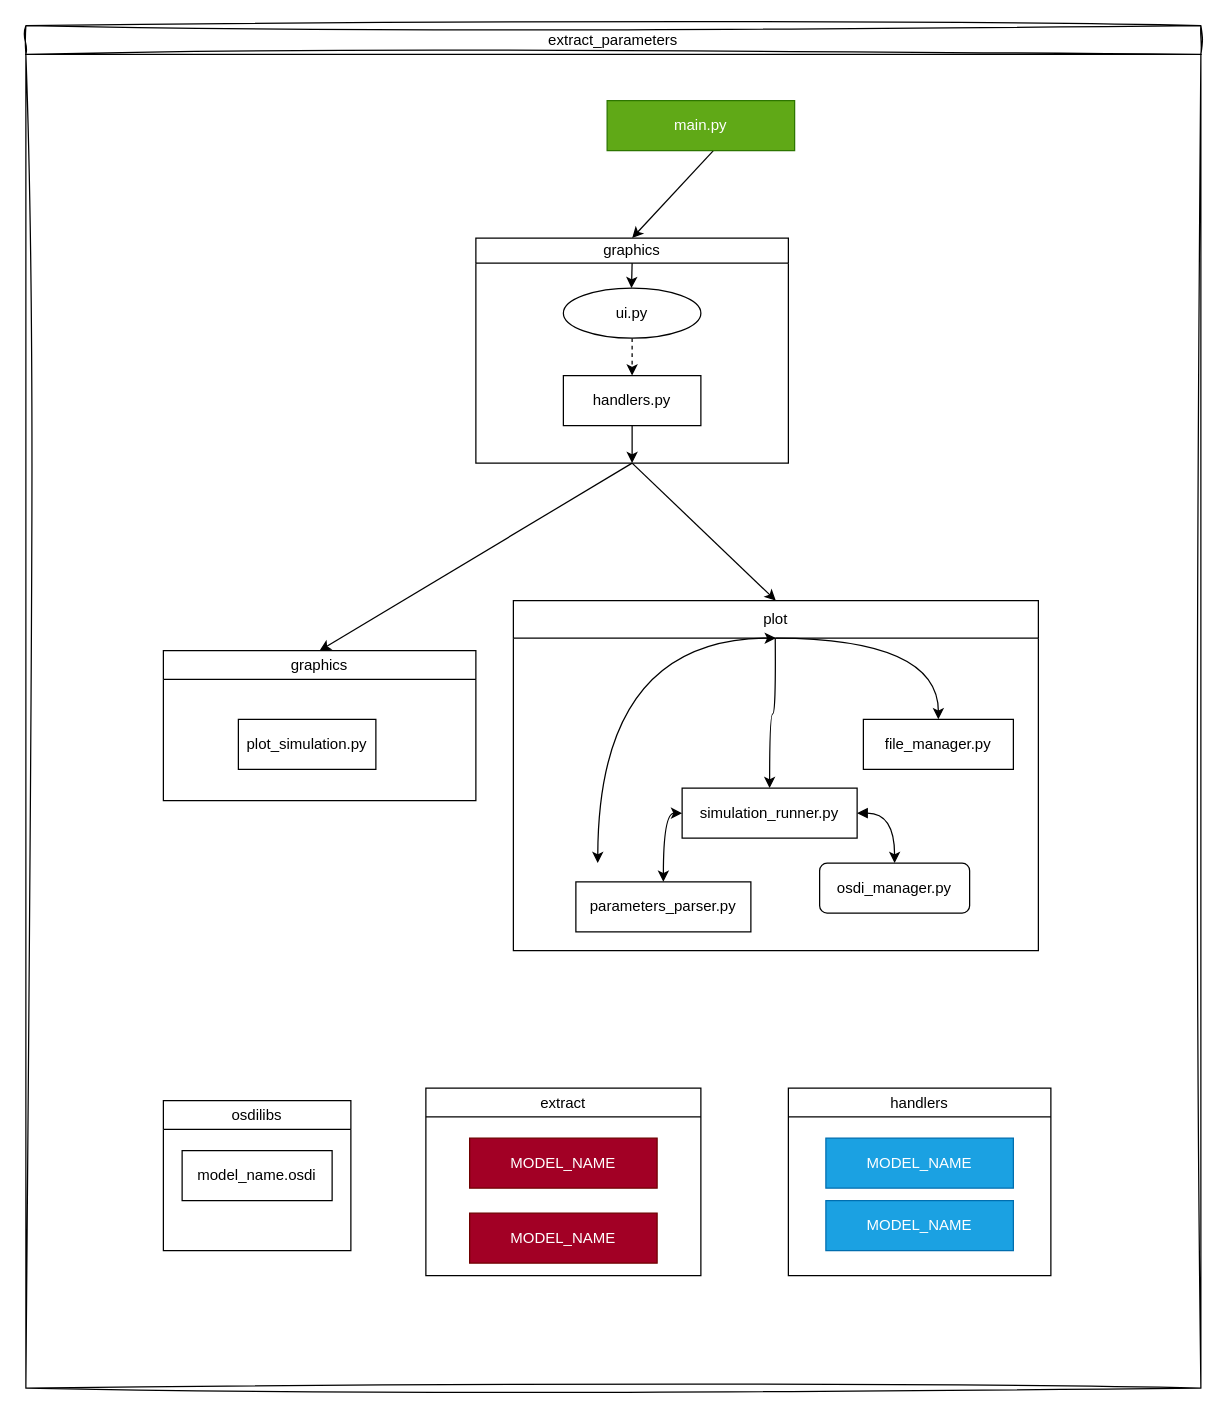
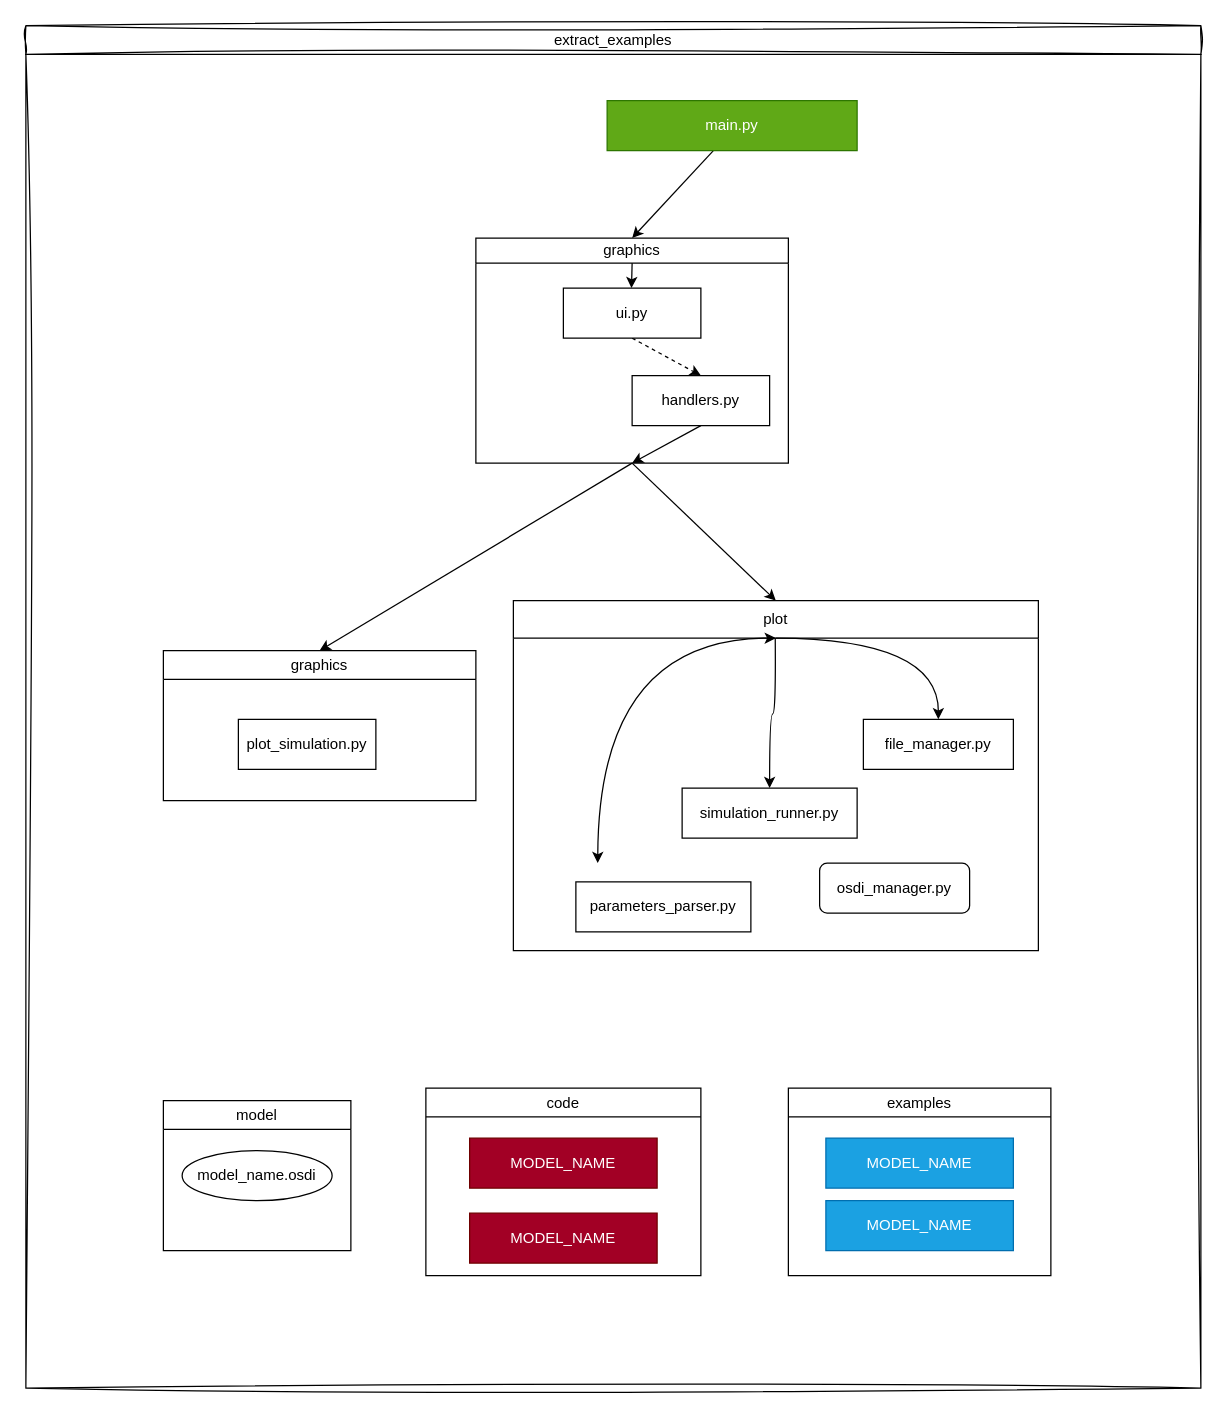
(613, 41) -> (613, 41)
(701, 126) -> (732, 126)
(632, 313) -> (632, 313)
(632, 401) -> (701, 401)
(890, 827) -> none
(664, 843) -> none
(563, 1103) -> (563, 1103)
(919, 1103) -> (919, 1103)
(257, 1116) -> (257, 1116)
(257, 1176) -> (257, 1176)
